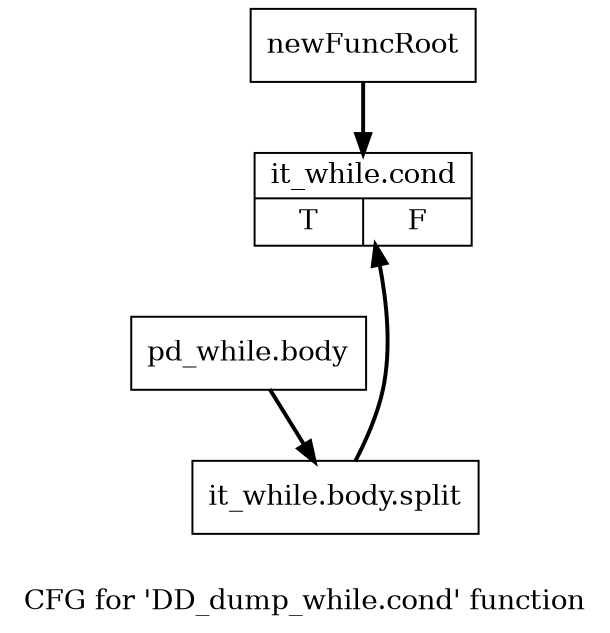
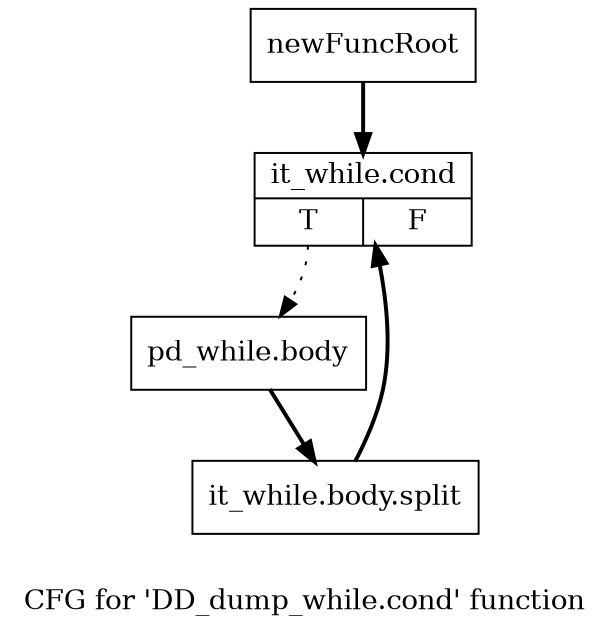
none -> (303, 274)
